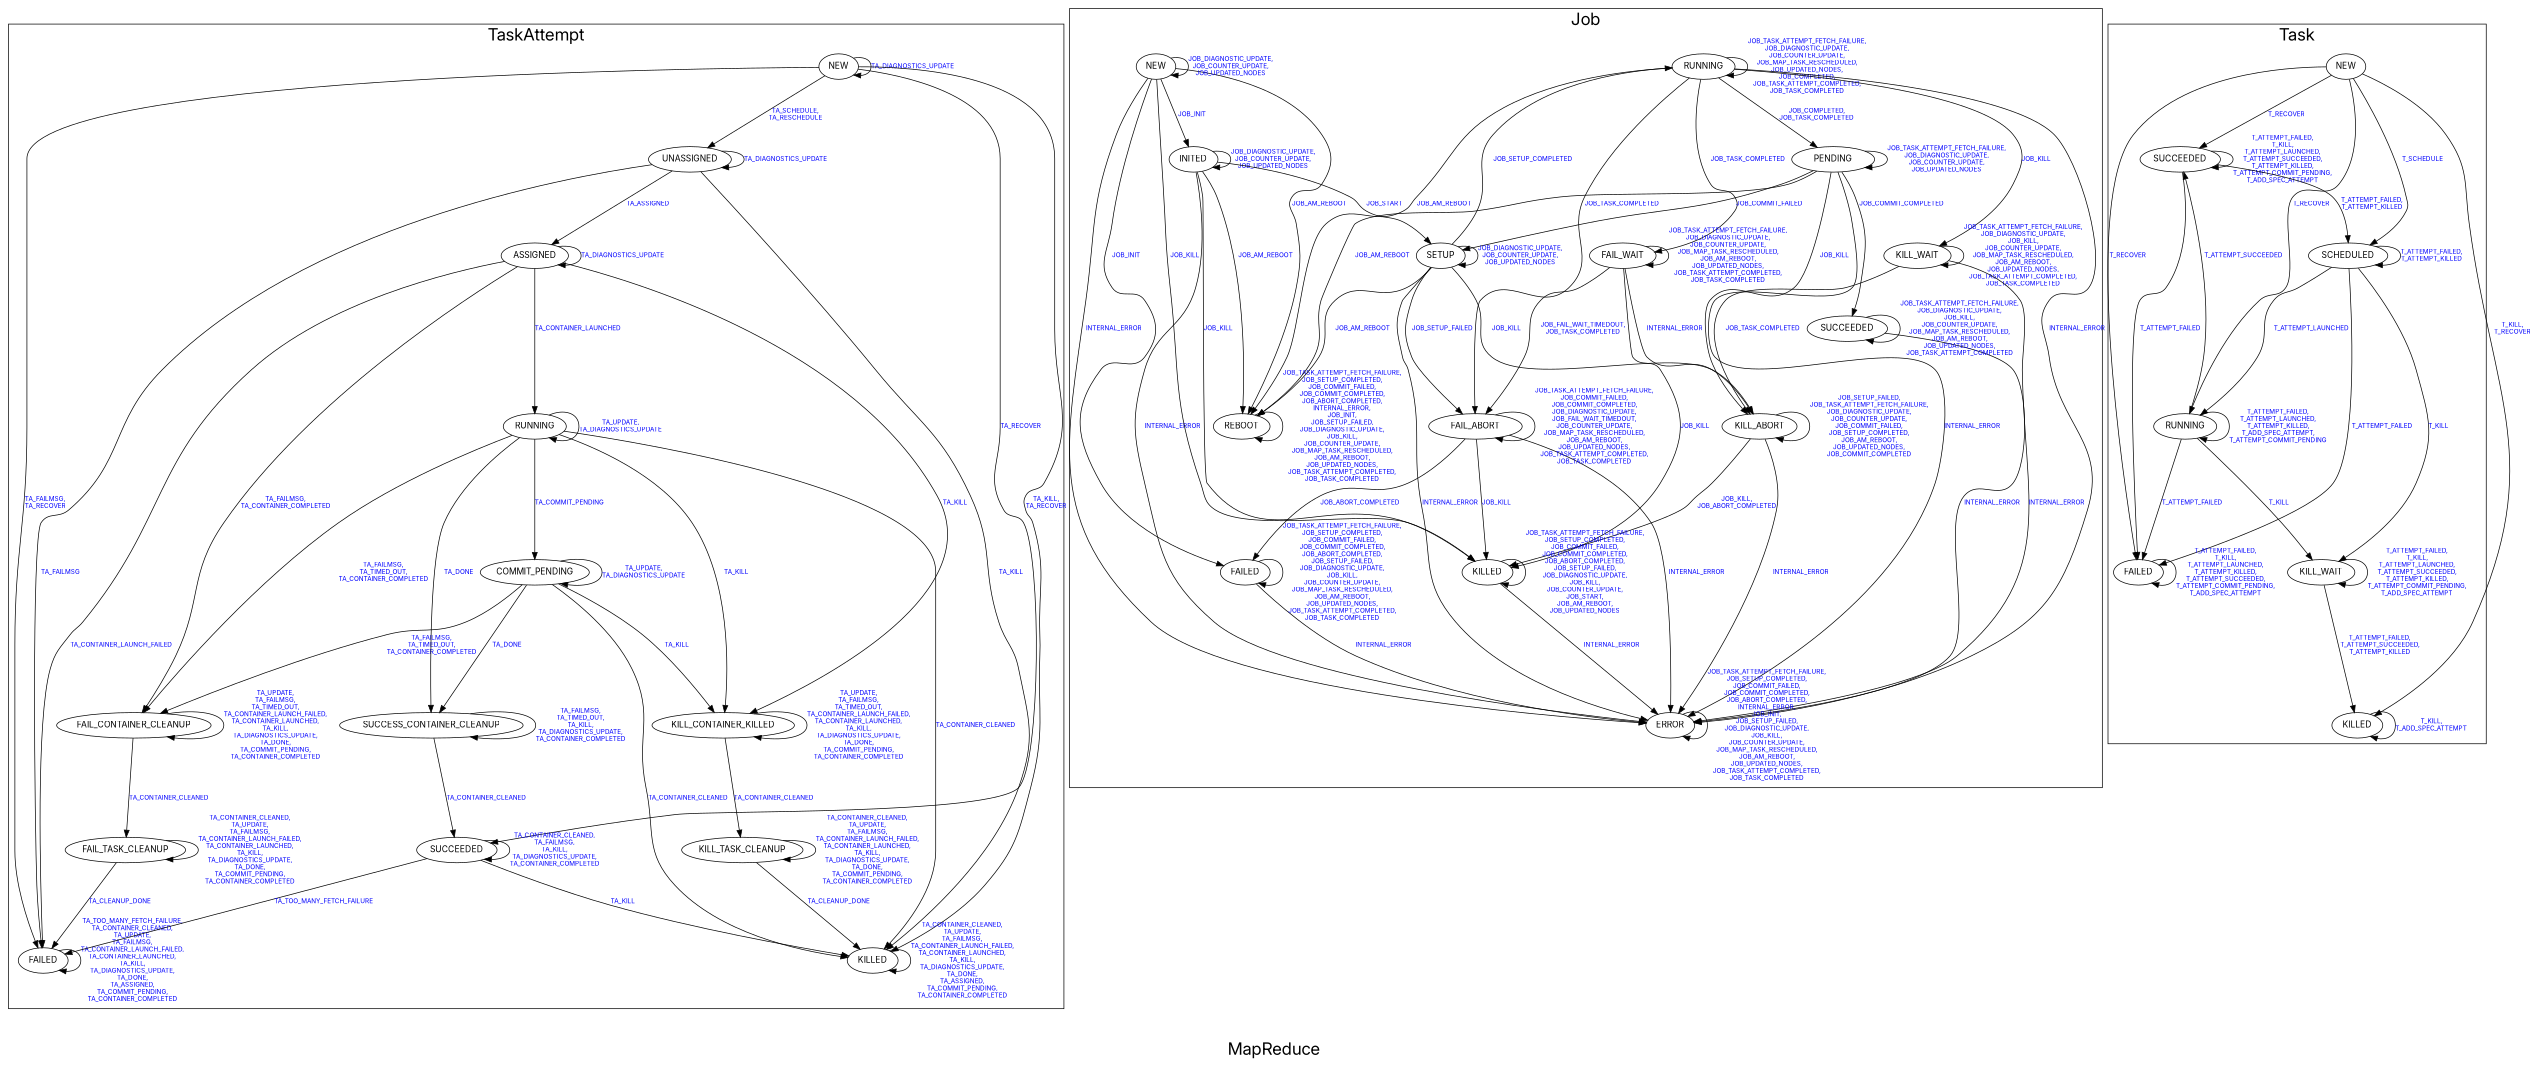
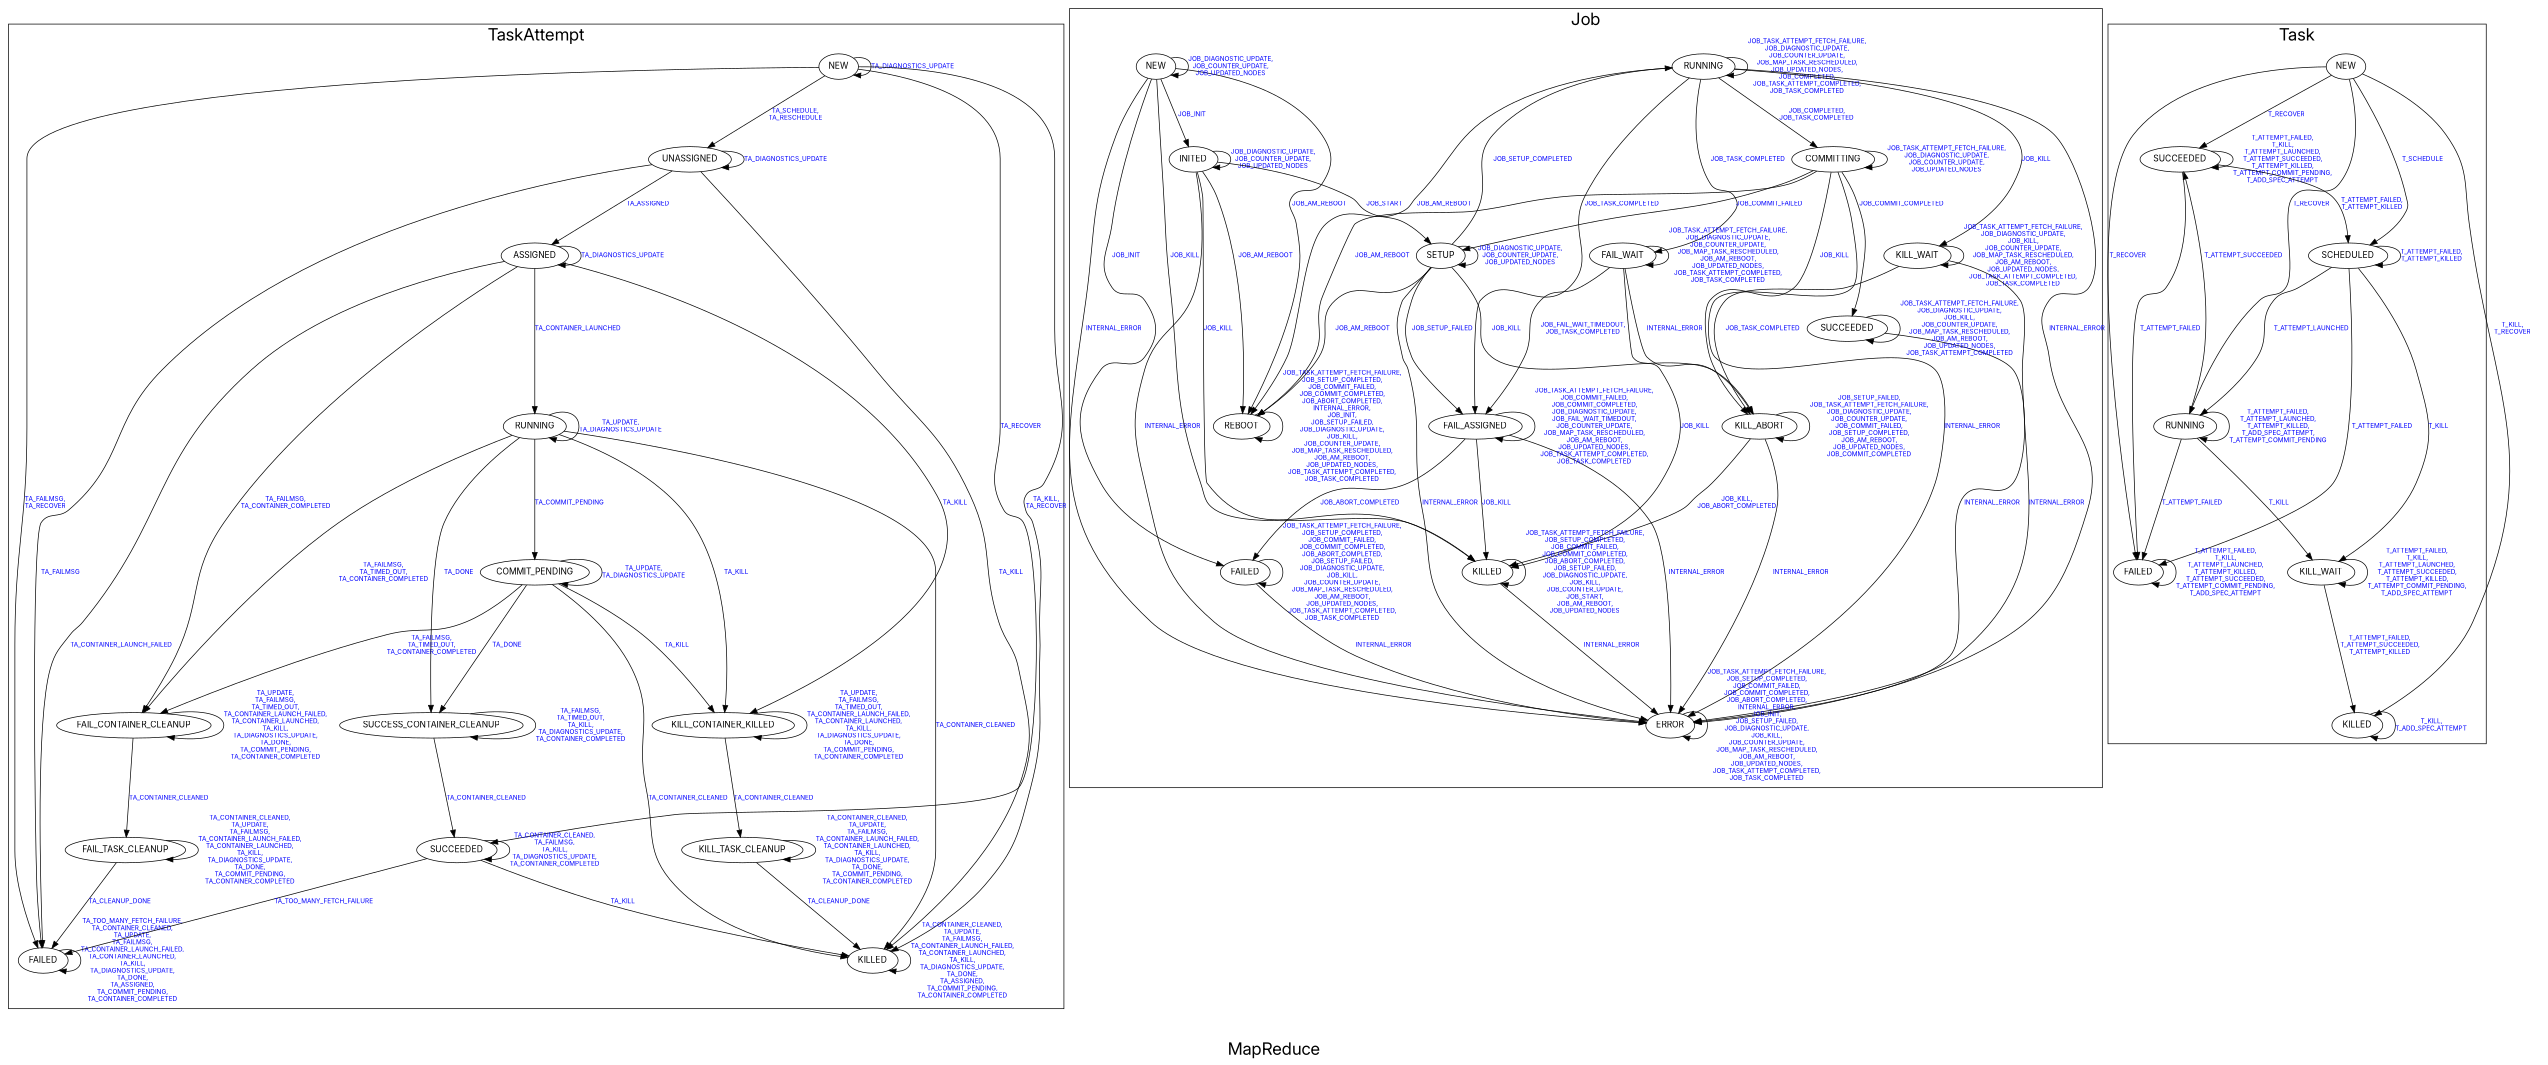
(1833, 159) -> (1833, 159)
(1475, 426) -> (1475, 426)
